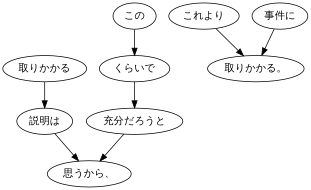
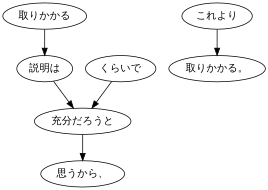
(135, 16) -> none
(280, 16) -> none
(64, 144) -> (61, 92)
